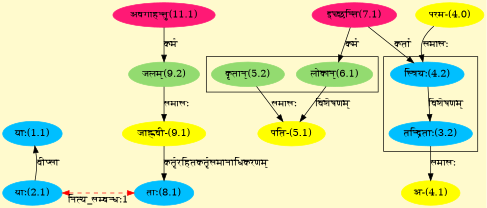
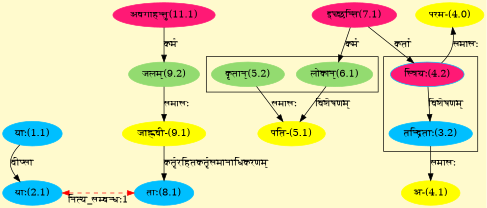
(424, 39) -> (451, 50)
(427, 74) -> (427, 74)
(37, 167) -> (11, 160)
